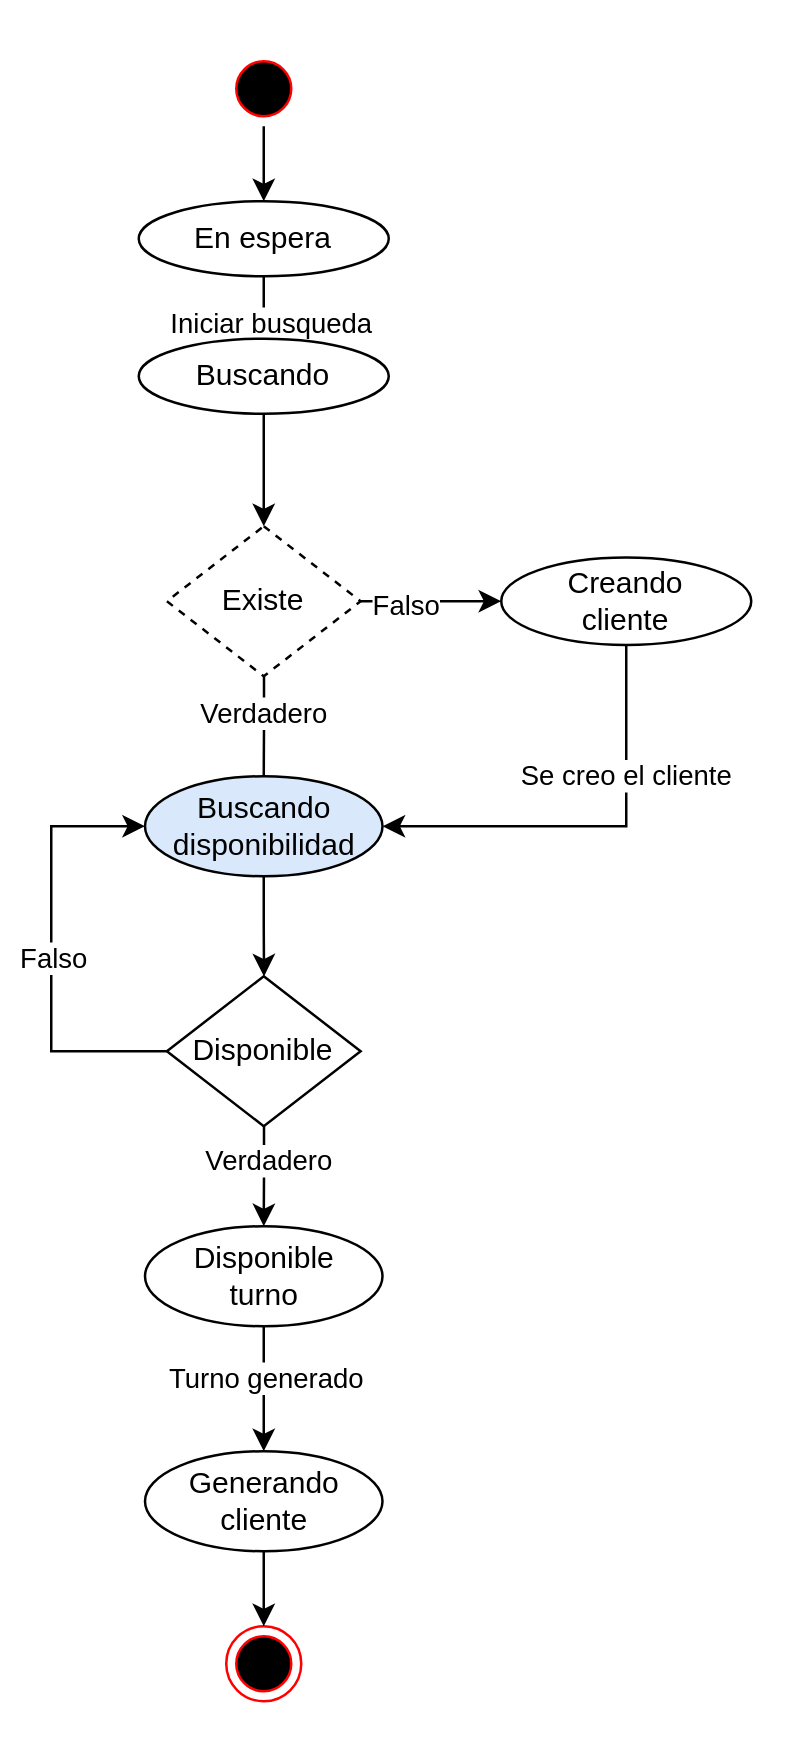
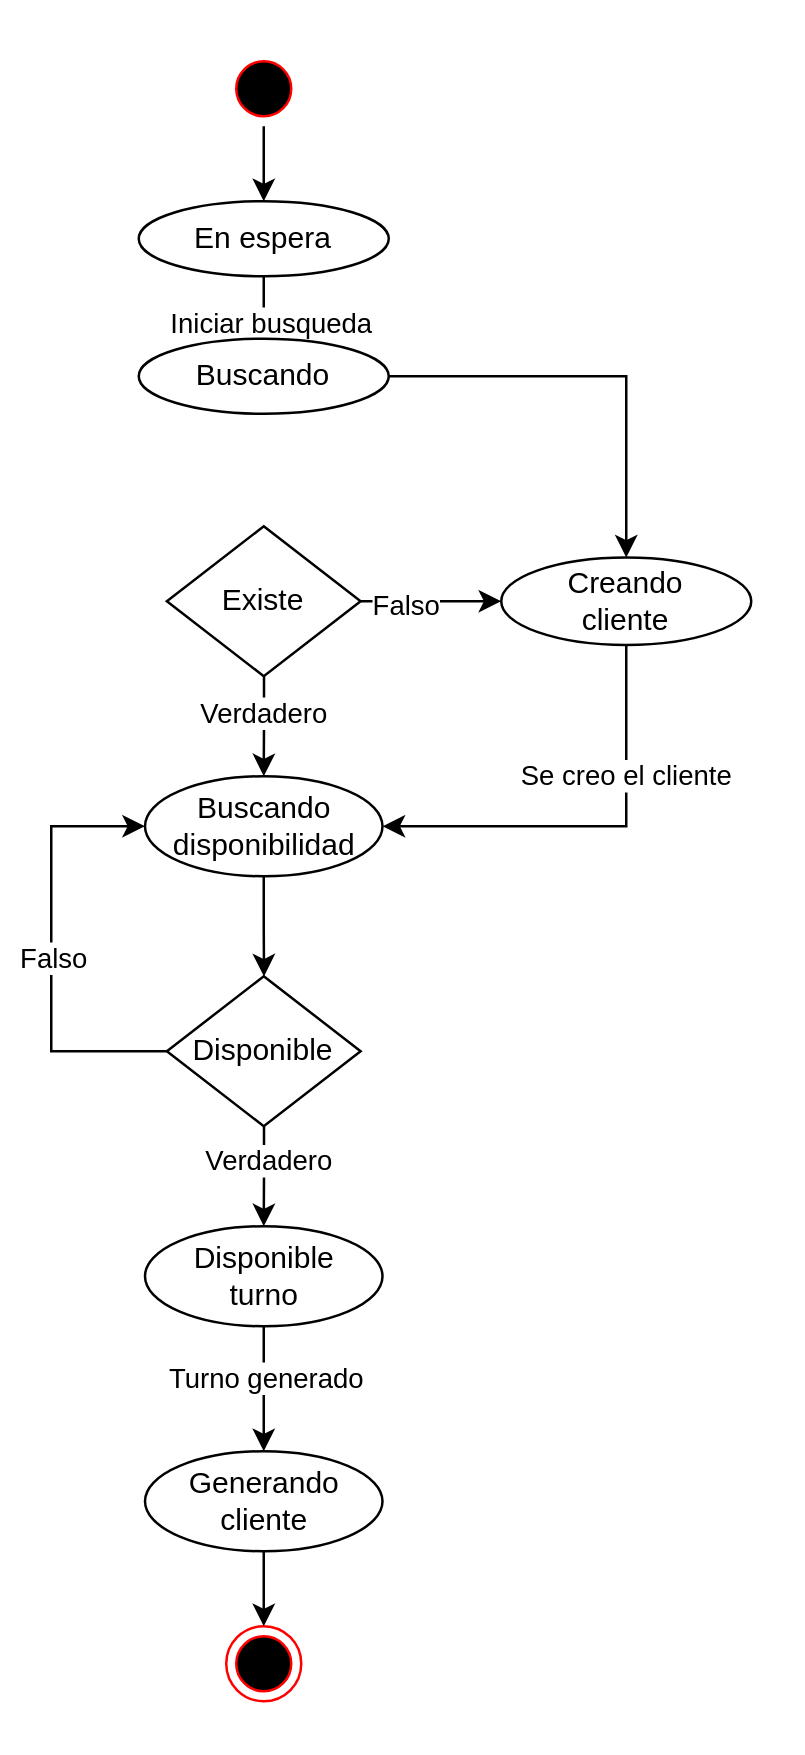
(264, 462) -> (590, 376)
(264, 601) -> (264, 601)
(264, 765) -> (264, 758)
(264, 826) -> (264, 826)
